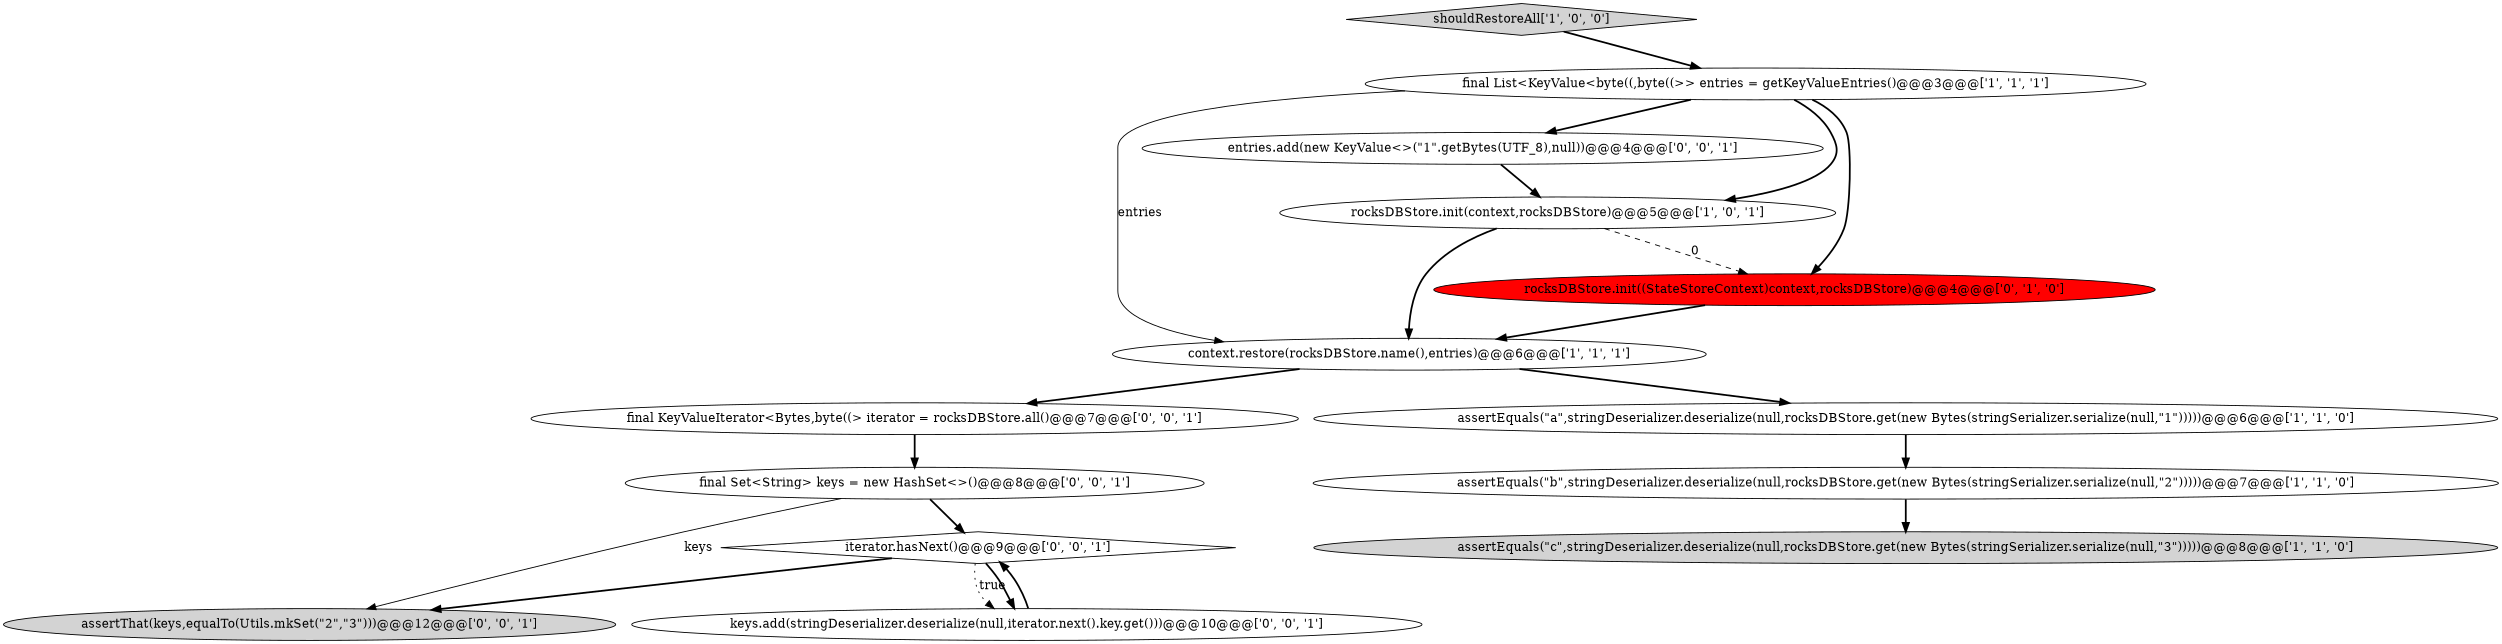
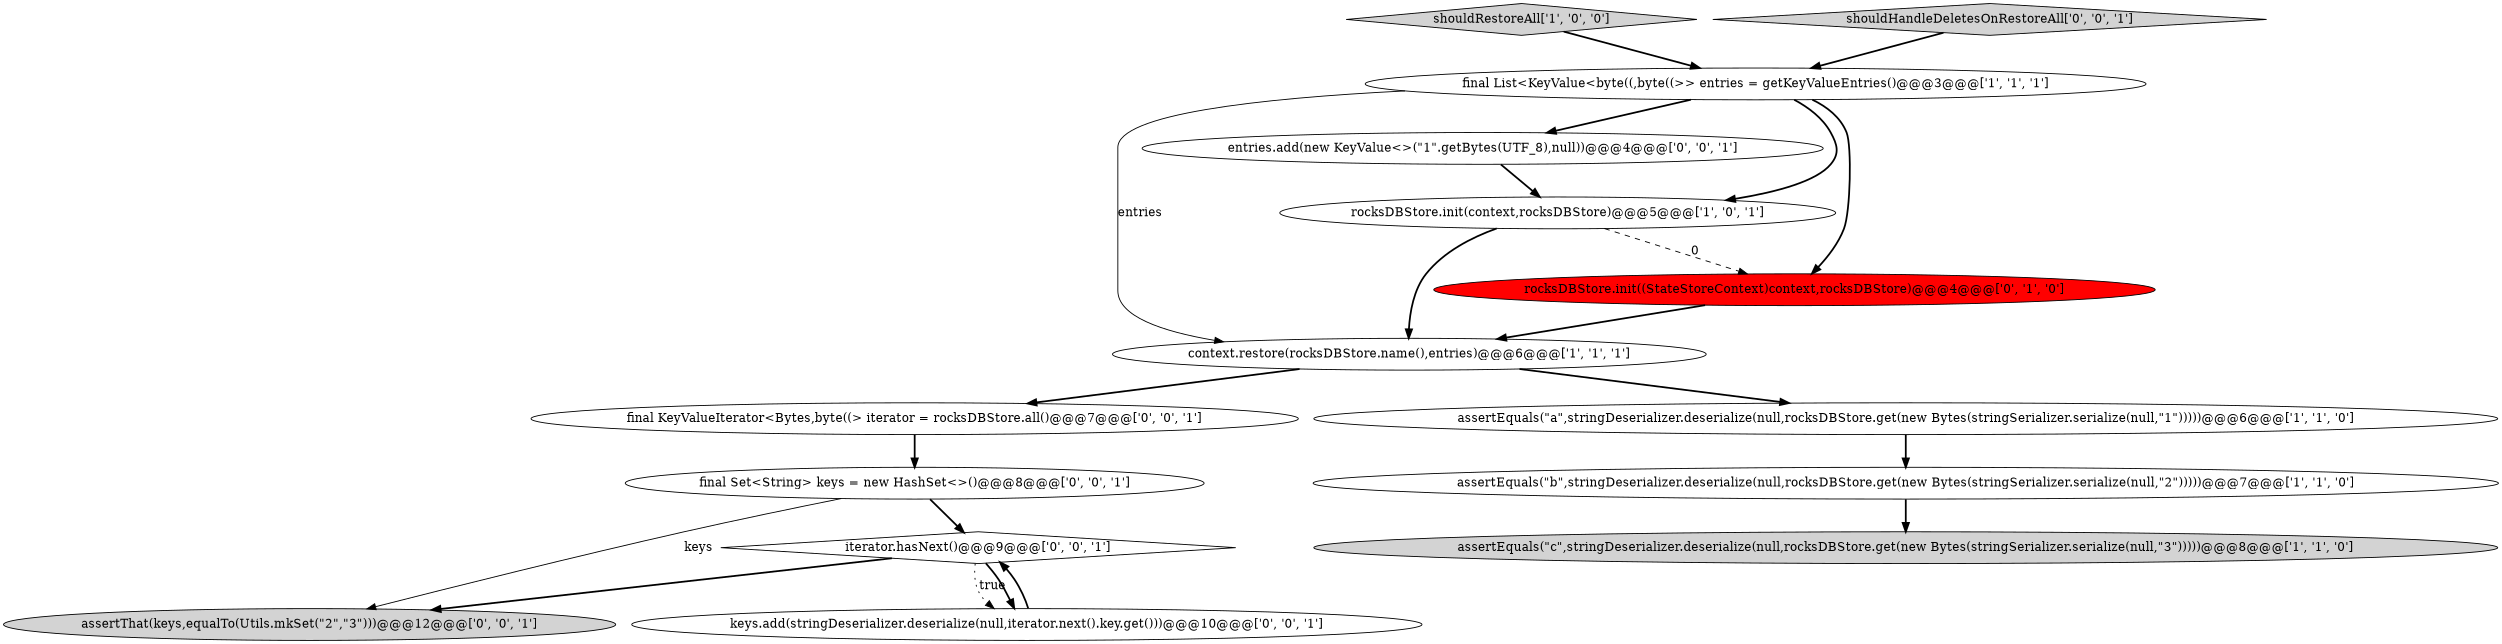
none -> (1990, 19)
